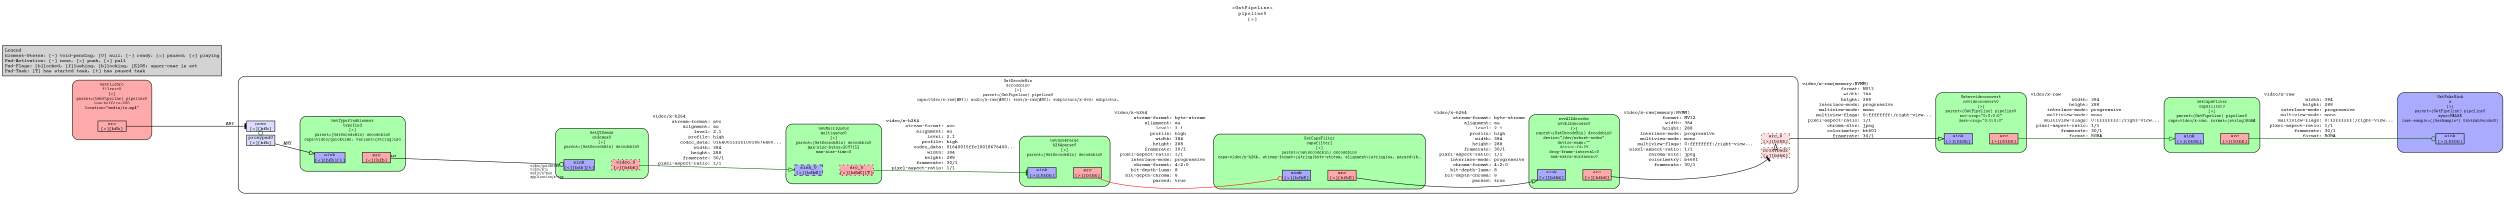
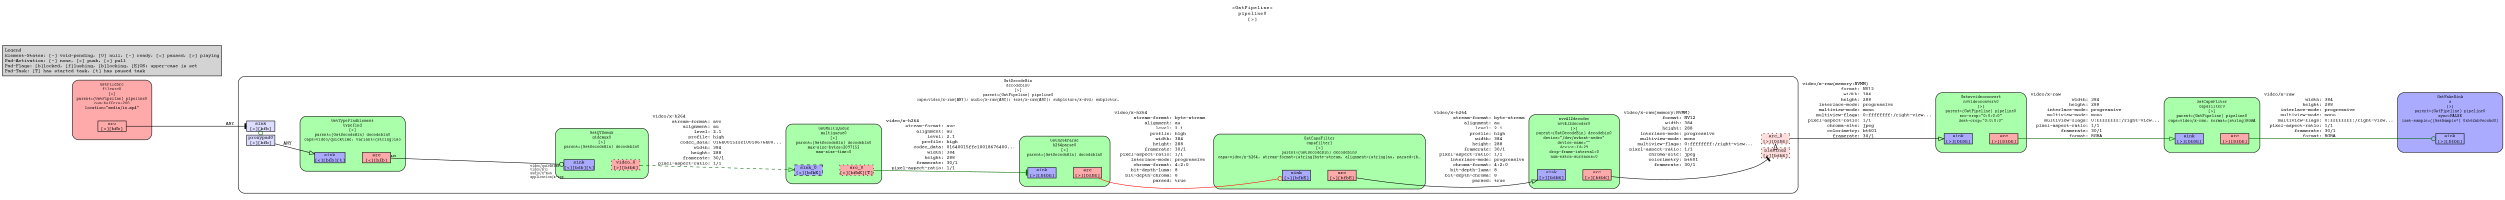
(261, 126) -> (261, 126)
(1776, 153) -> (1776, 153)
(714, 167) -> (714, 167)
